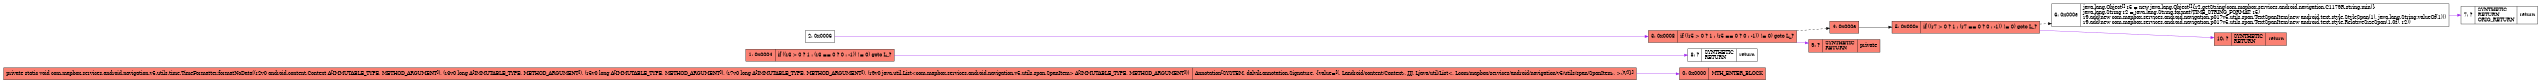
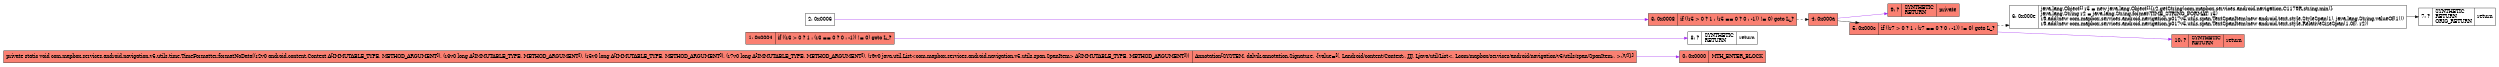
(2453, 15) -> (2411, 17)
(1801, 43) -> (1861, 16)
